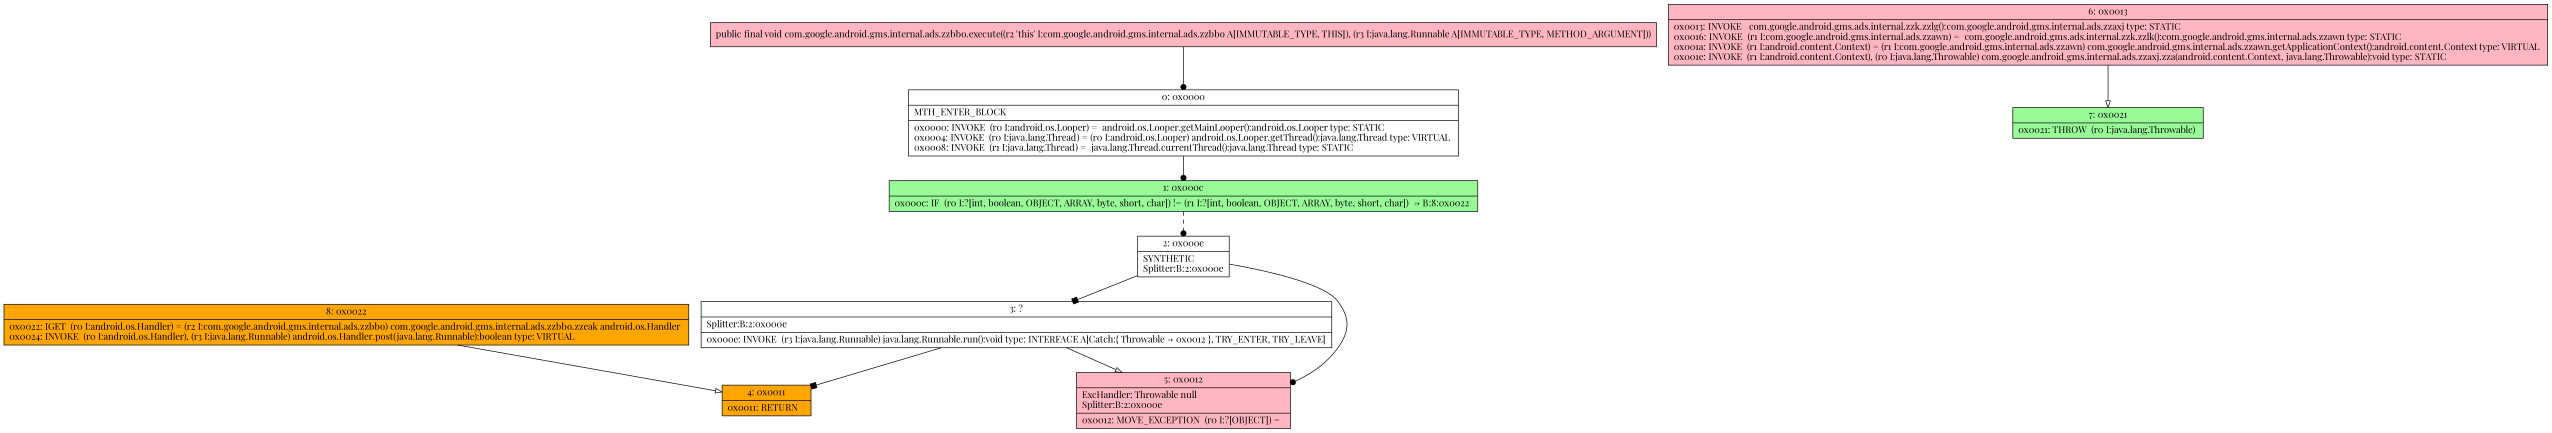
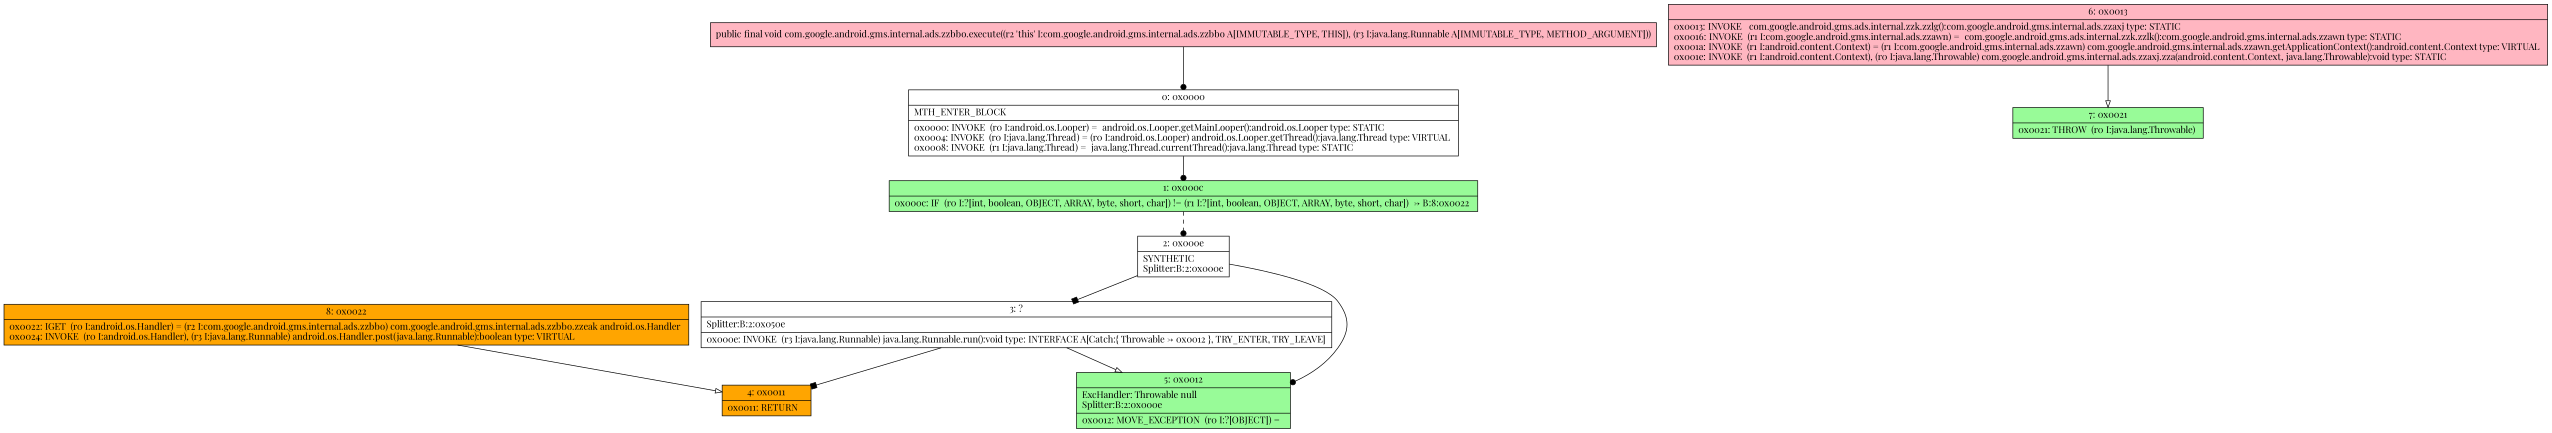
(747, 324) -> (746, 324)
(1183, 400) -> (1183, 400)
